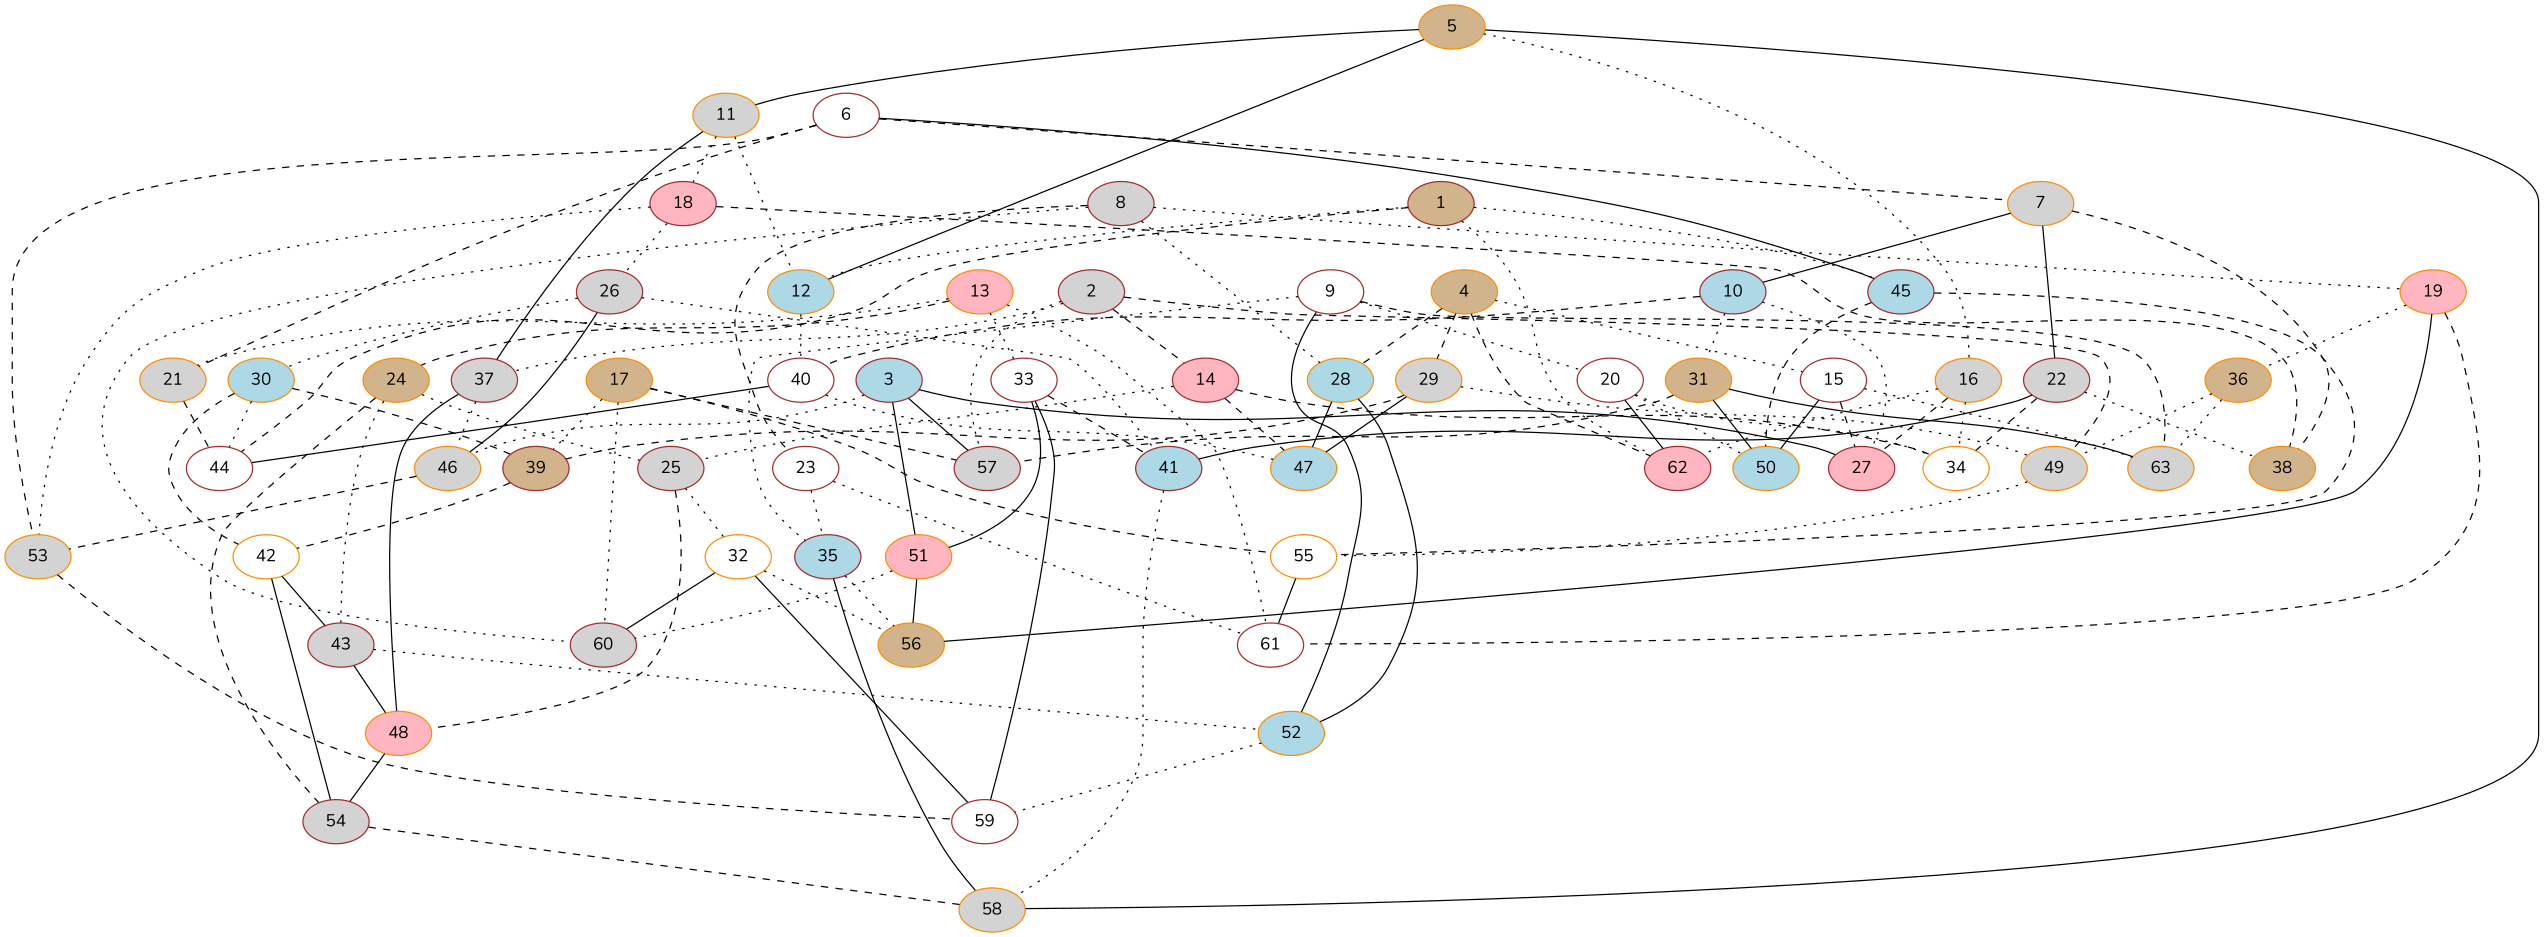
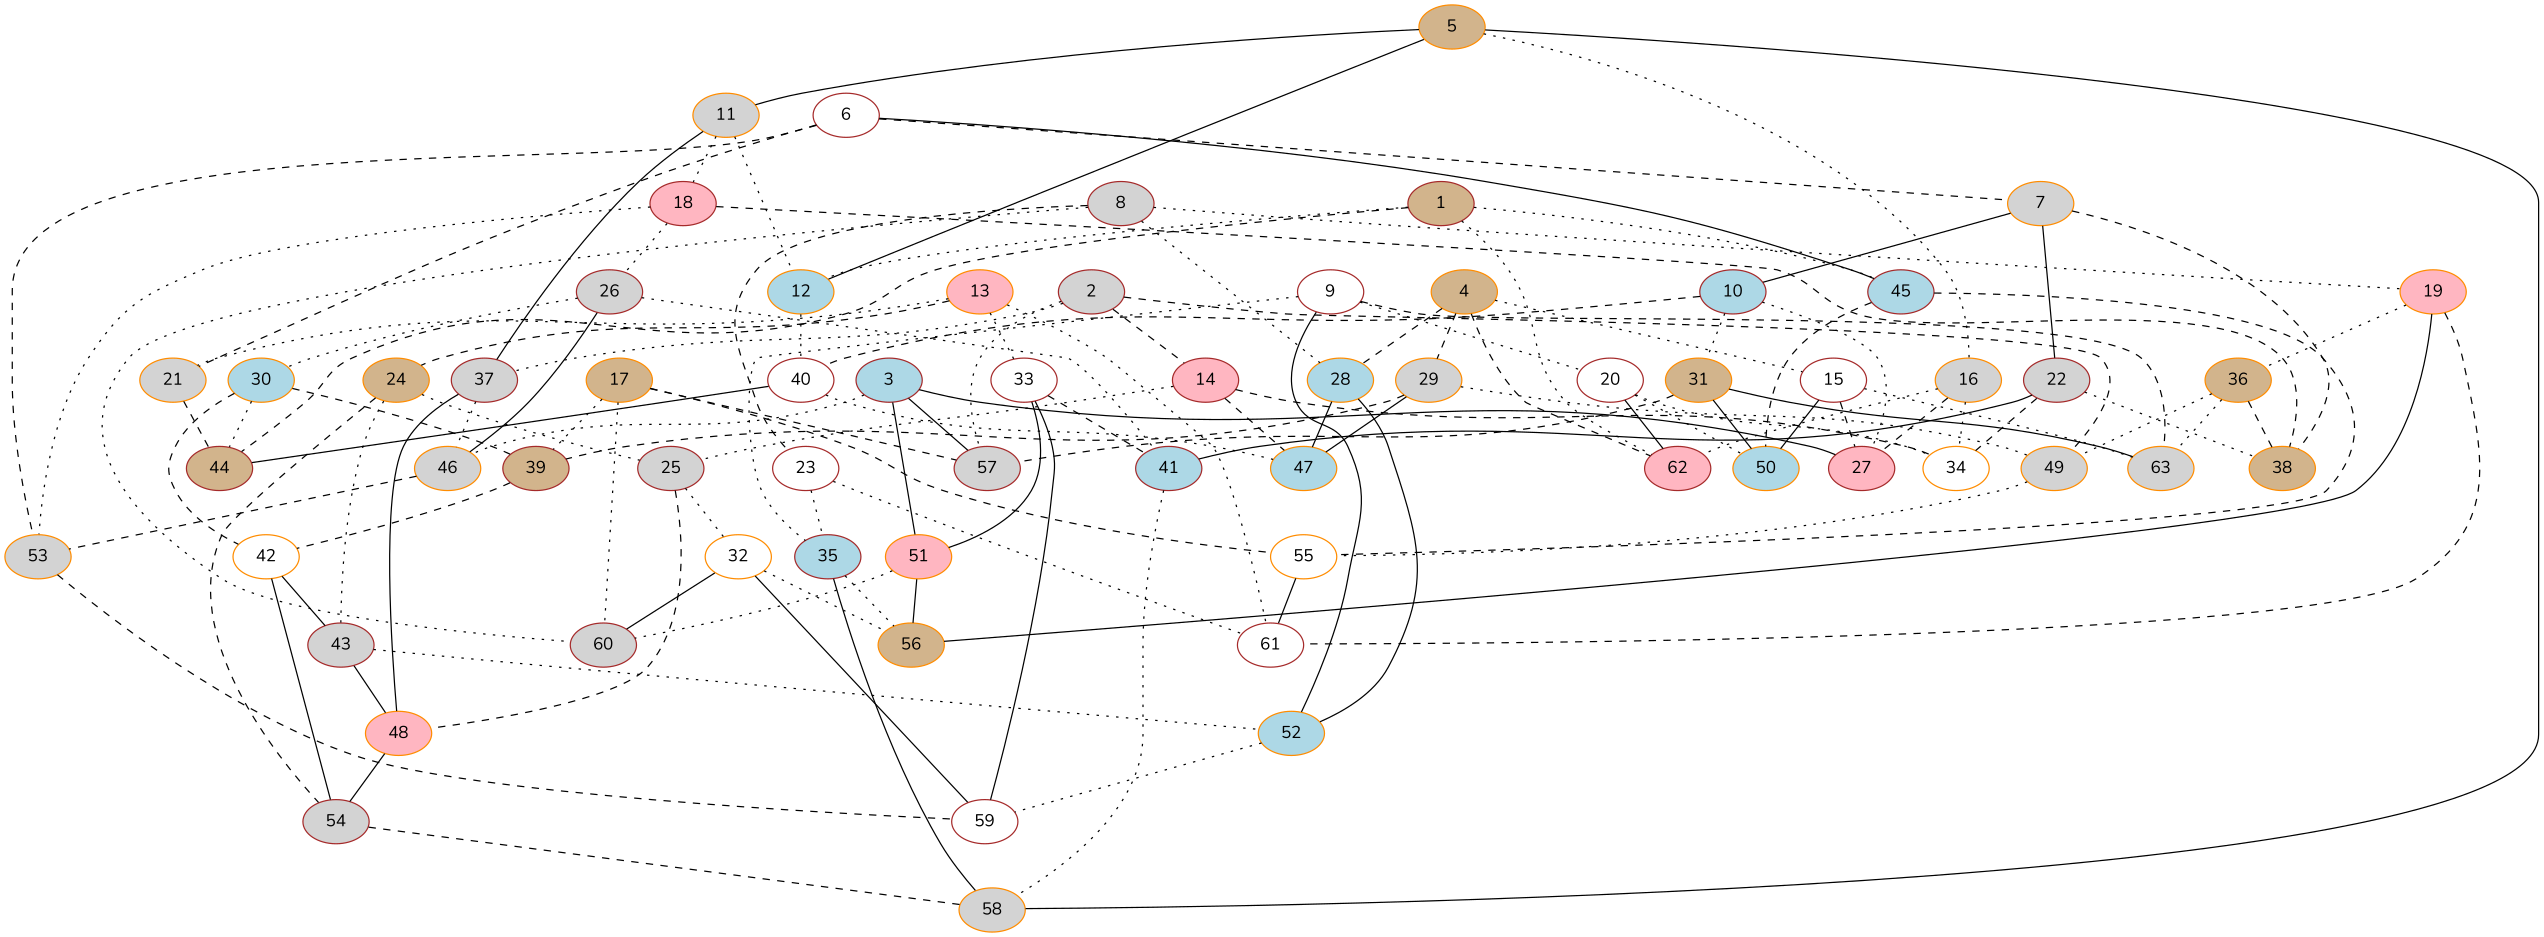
none -> (2260, 424)
(220, 468) -> (220, 468)
